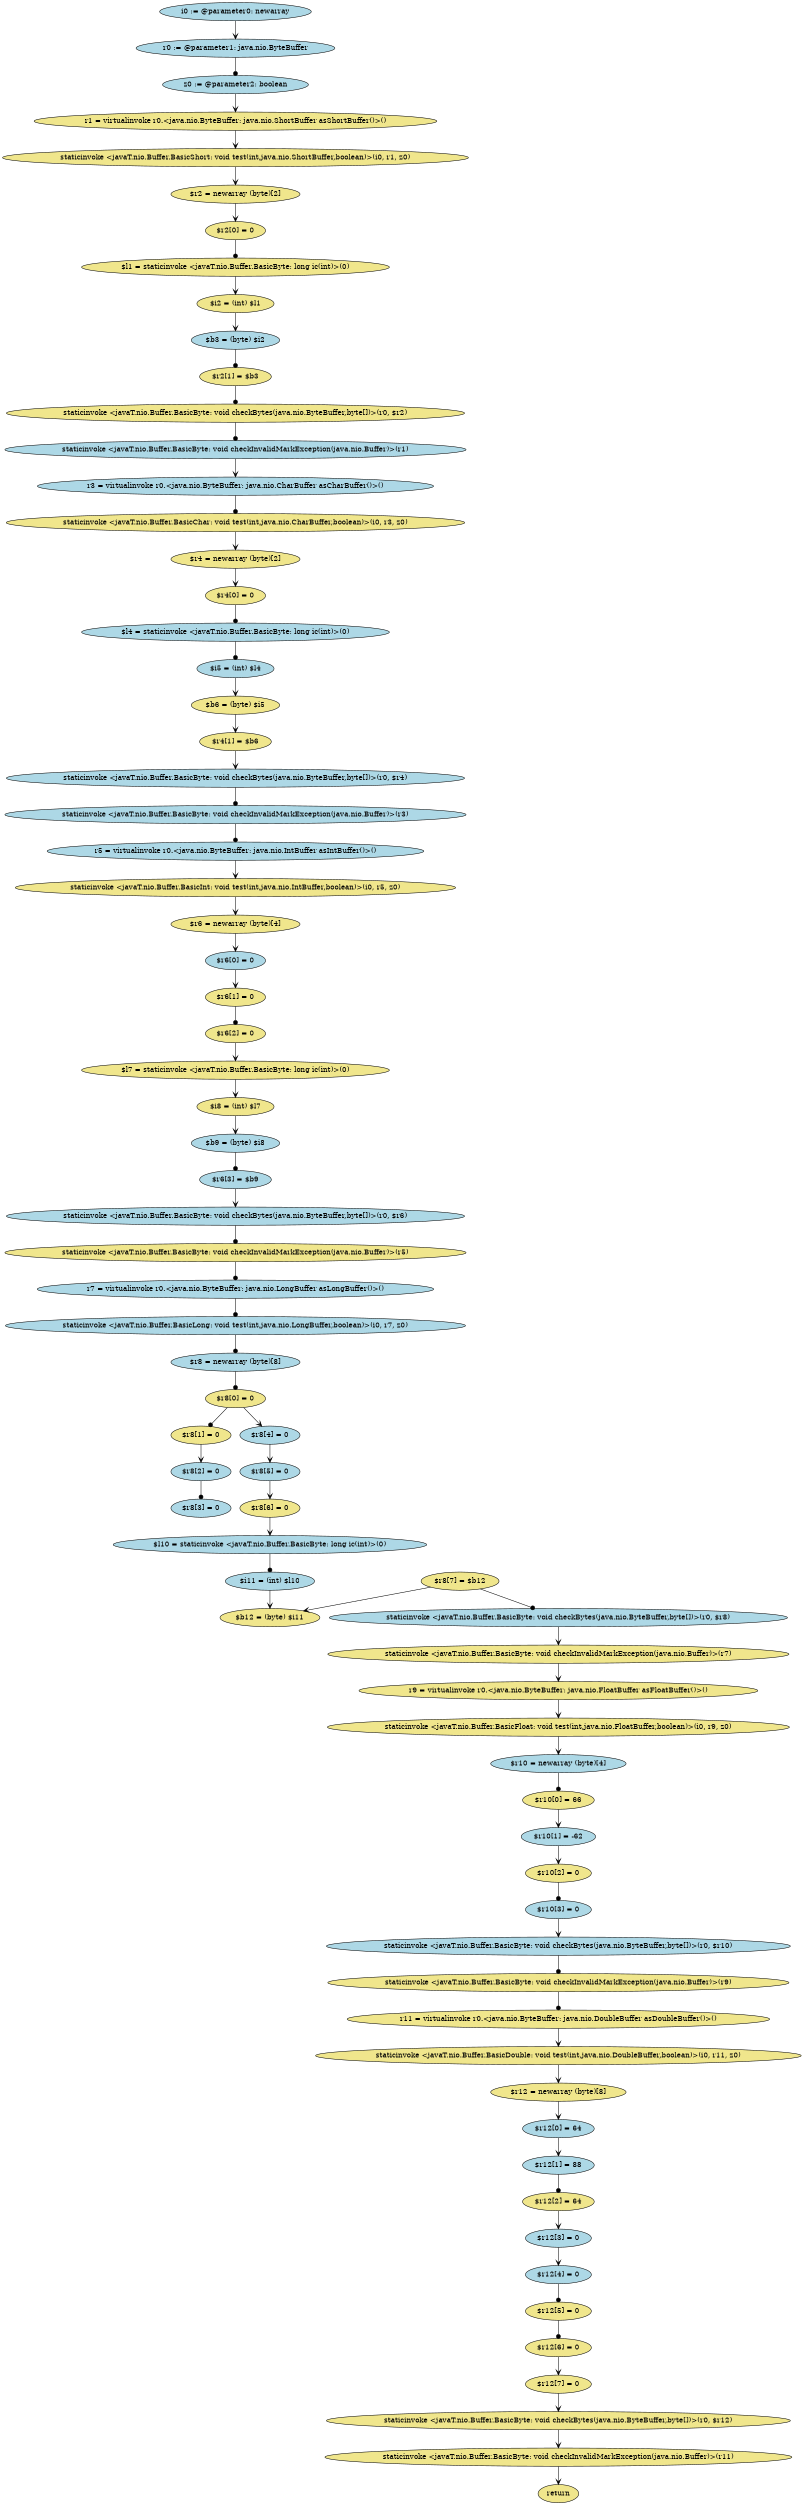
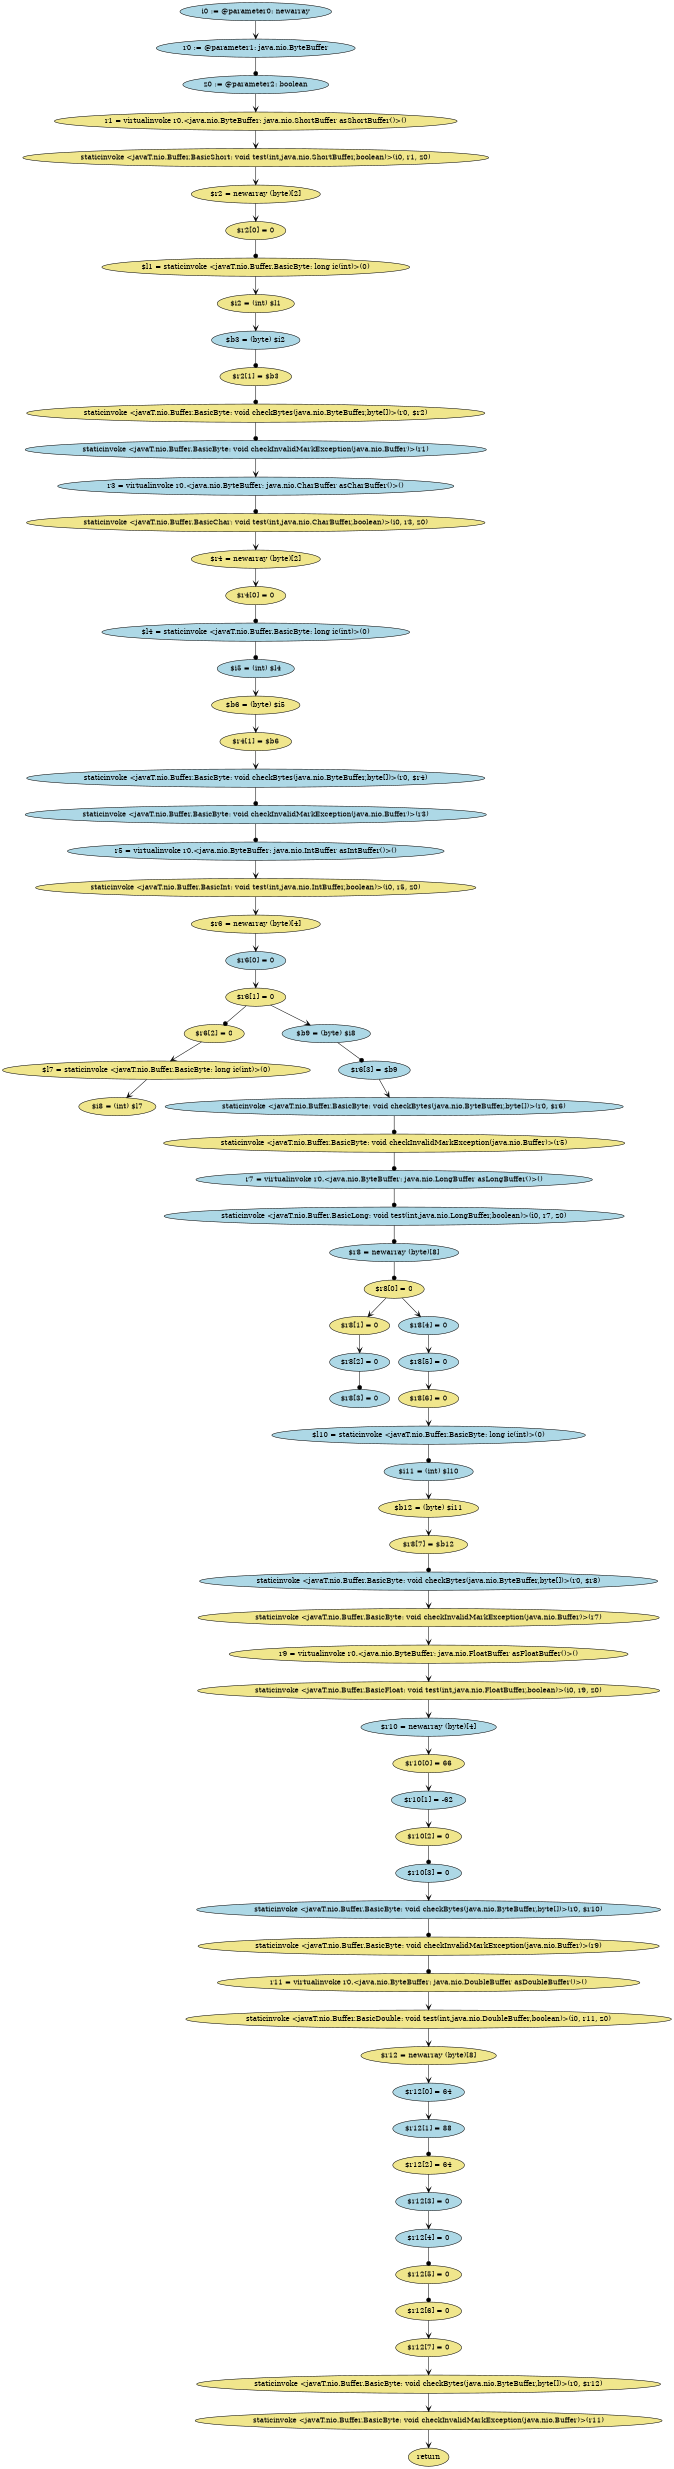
(235, 1122) -> (288, 1014)
(220, 1415) -> (379, 1306)
(370, 1599) -> (429, 1524)
(558, 1780) -> (429, 1743)
